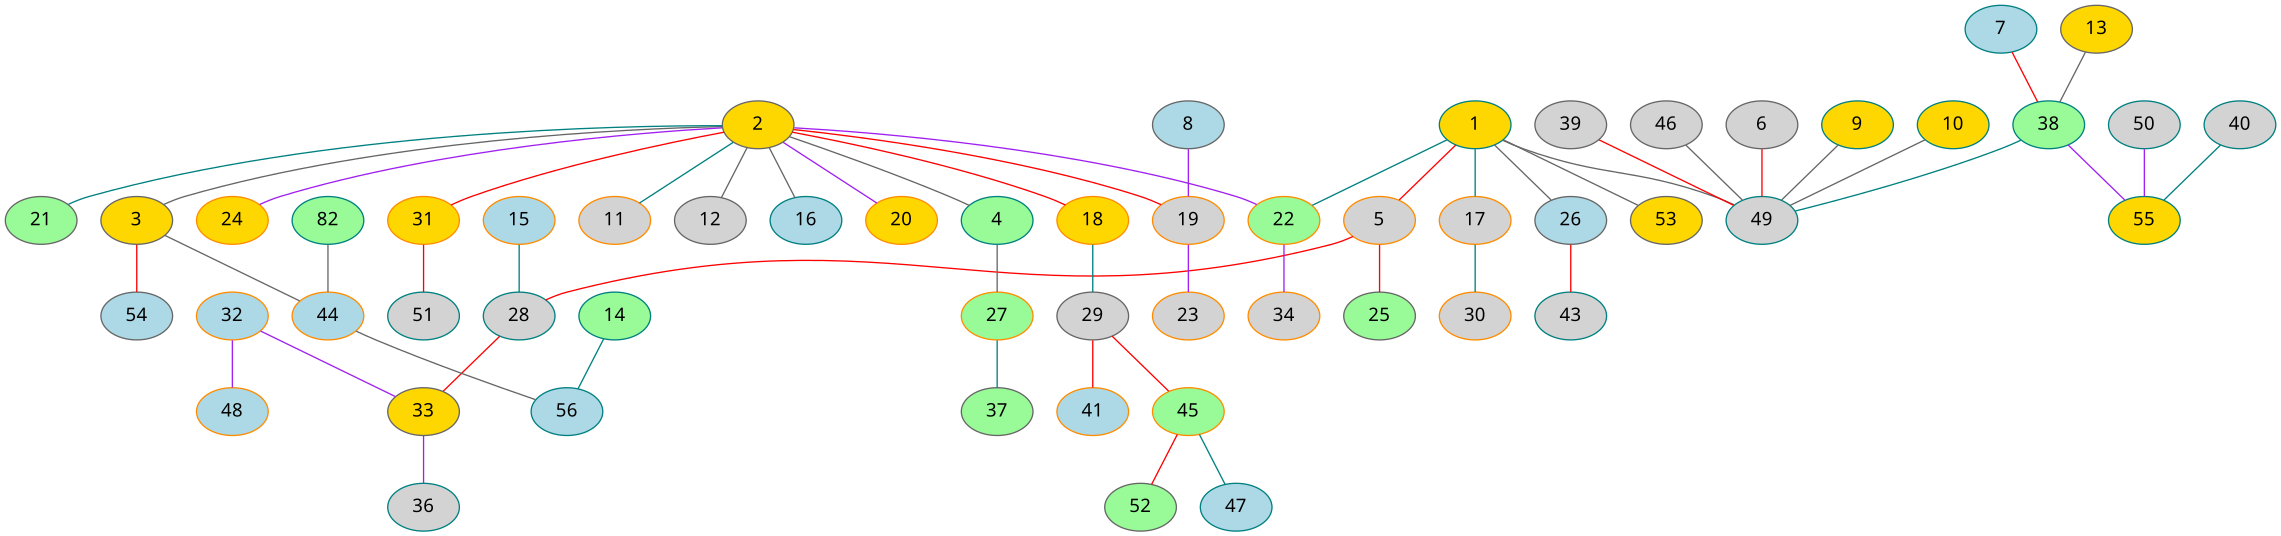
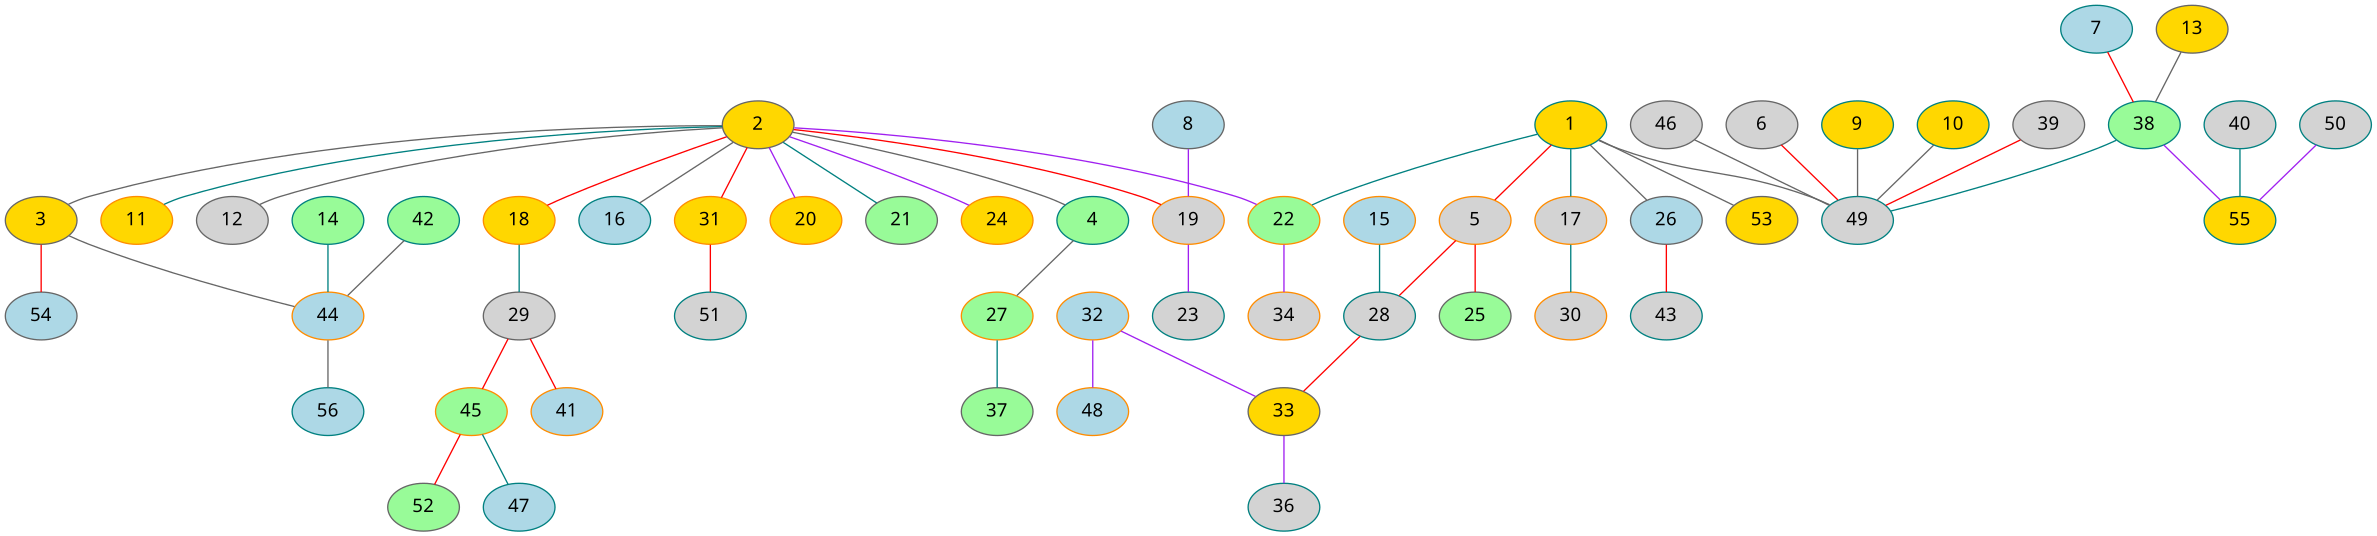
(328, 220) -> (424, 220)
(615, 220) -> (137, 220)
(1188, 316) -> (1188, 316)
(591, 364) -> (328, 268)
